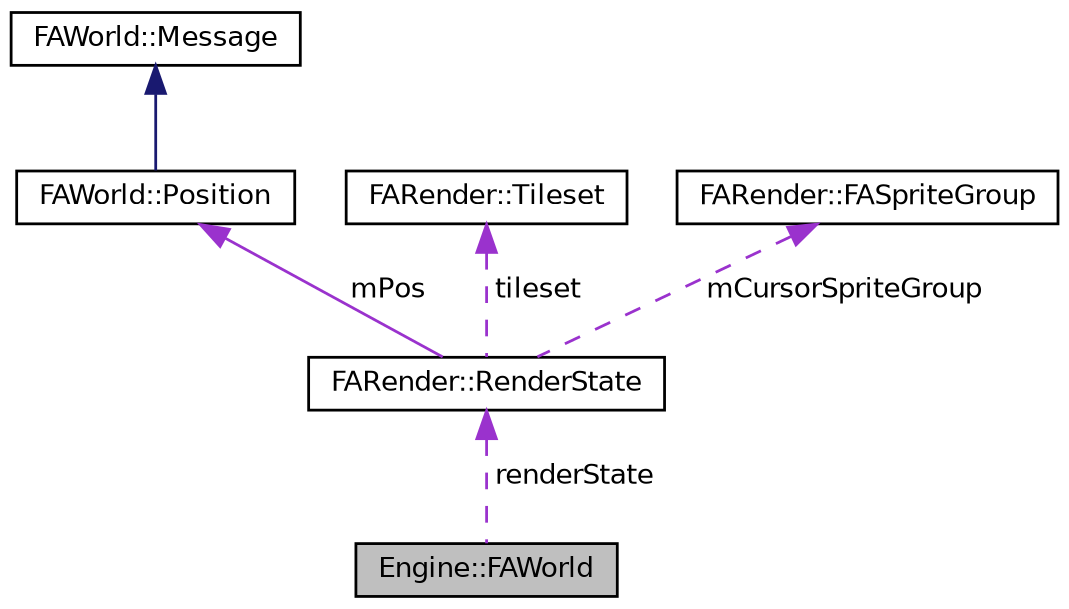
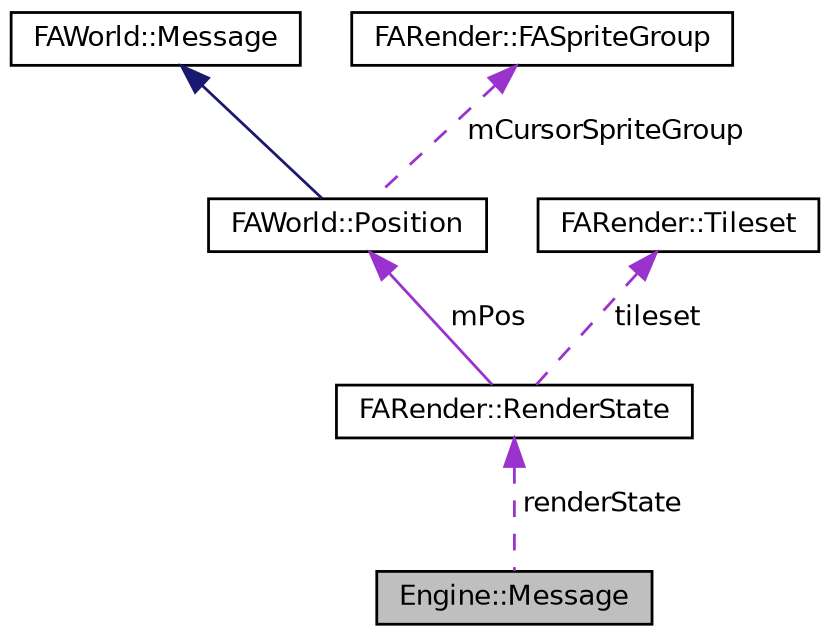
(664, 297) -> (434, 142)
(487, 570) -> (514, 598)
